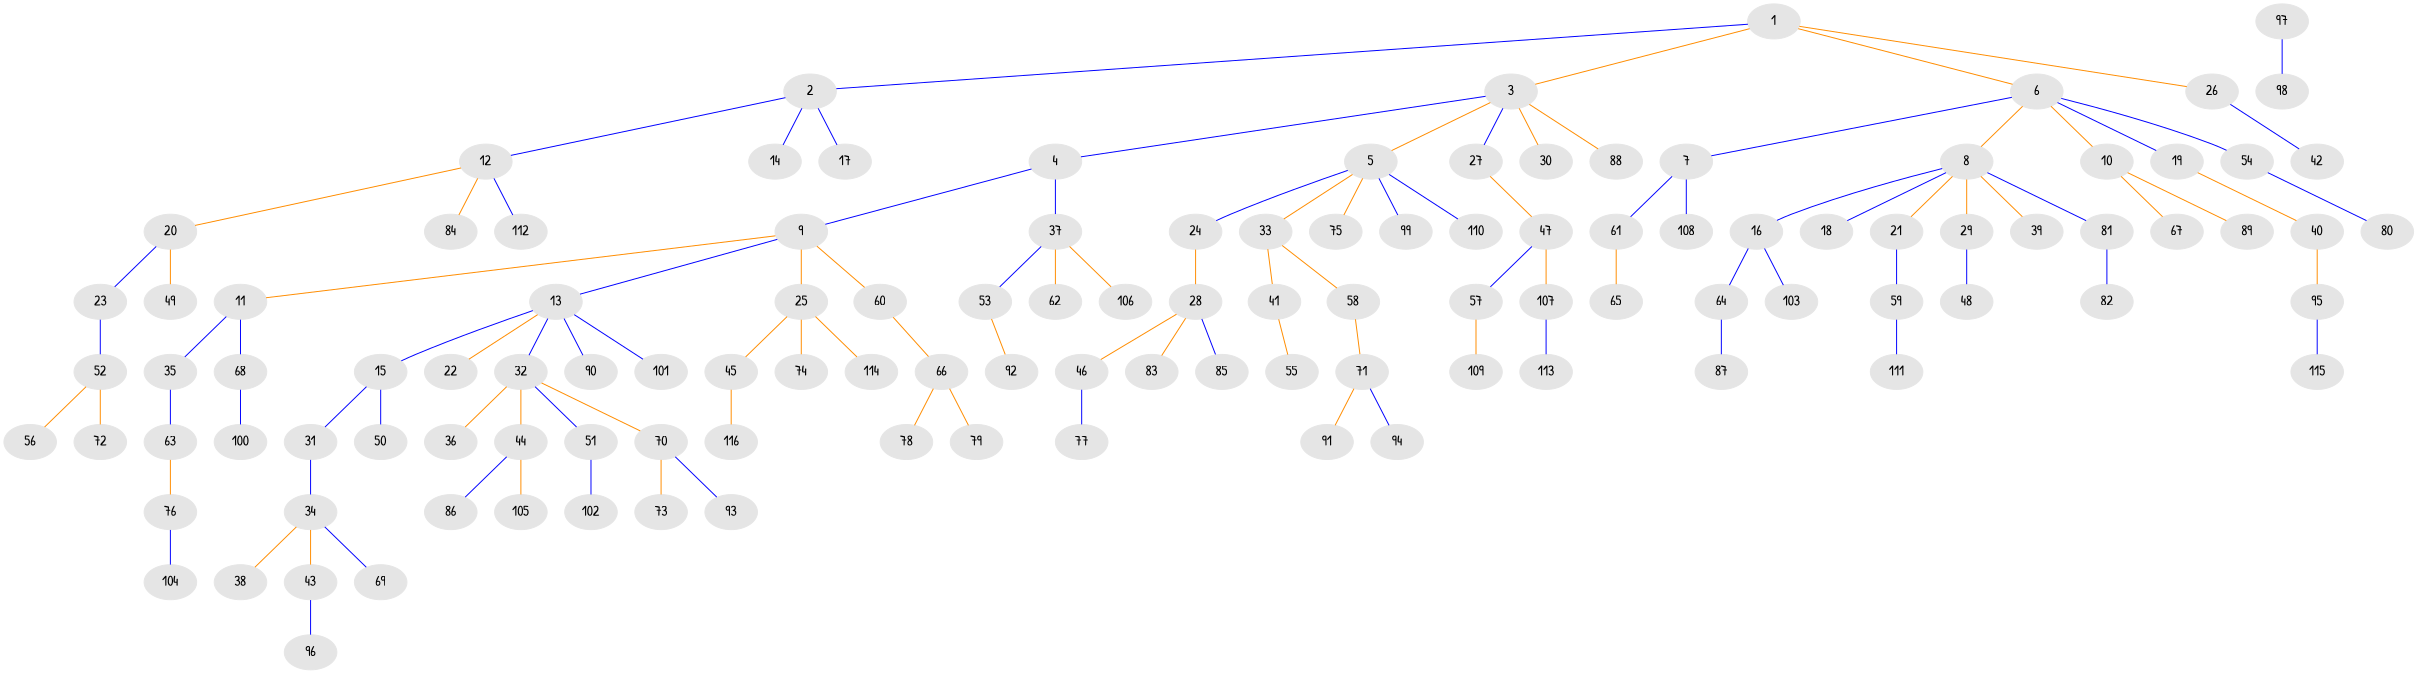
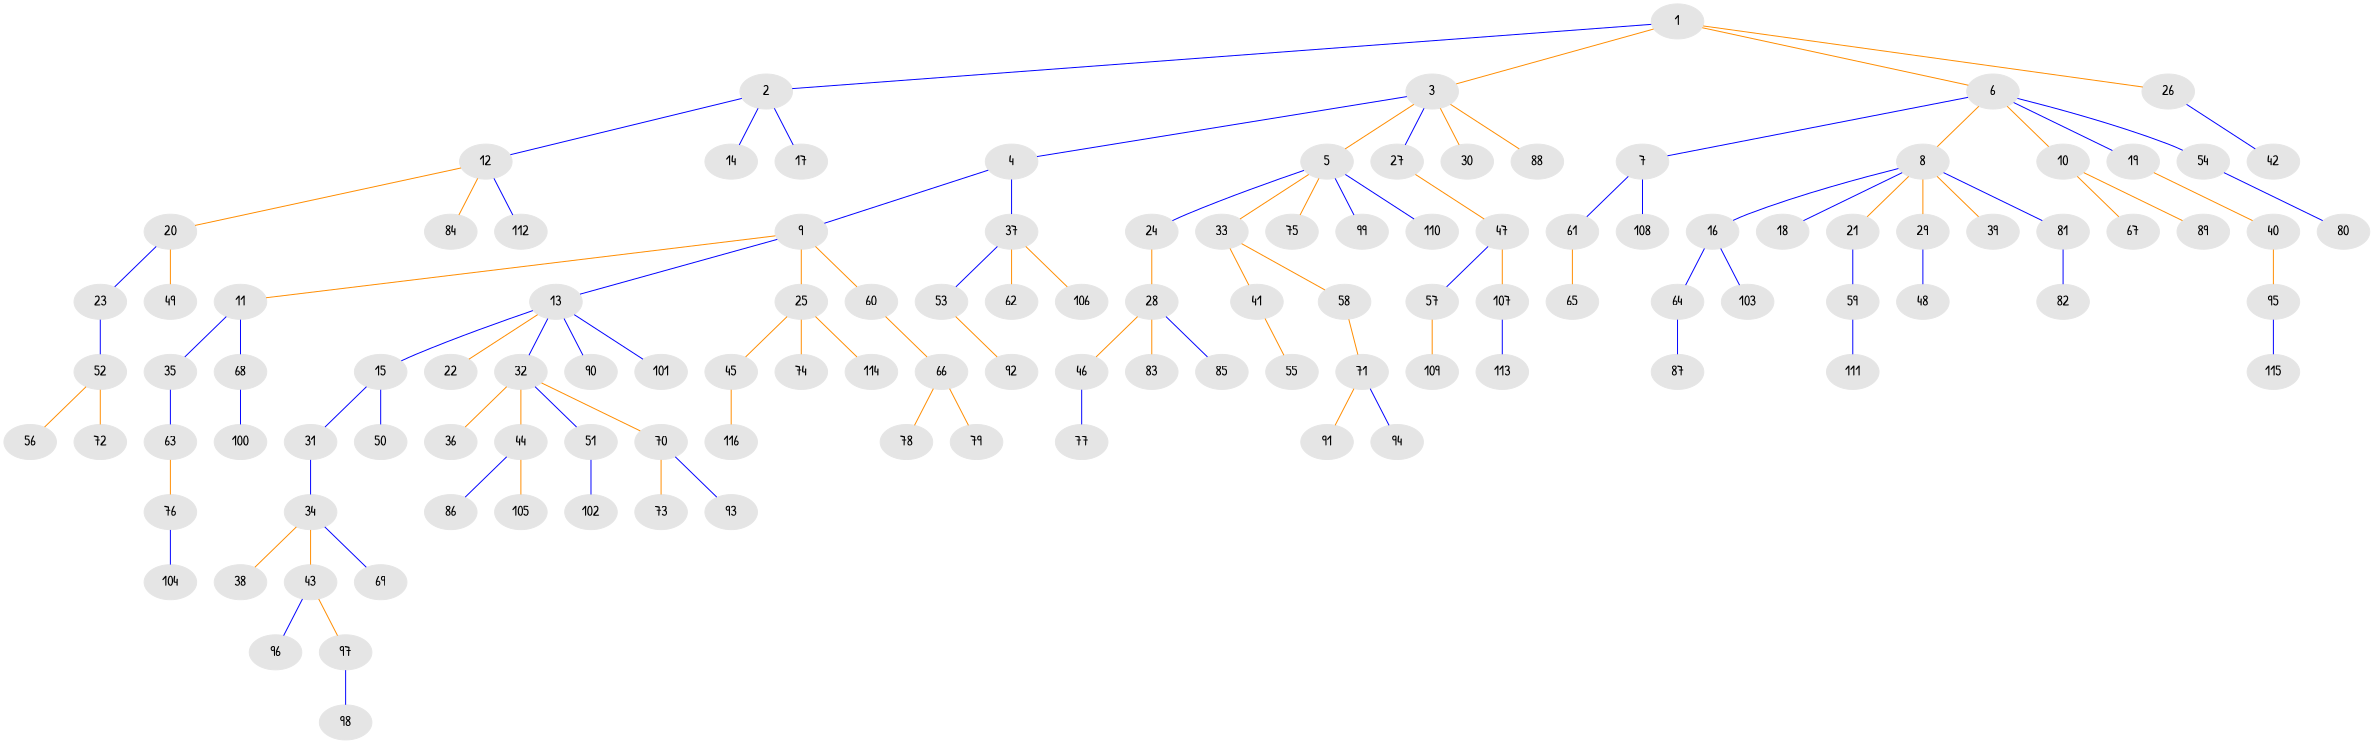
none -> (328, 617)
